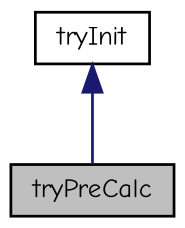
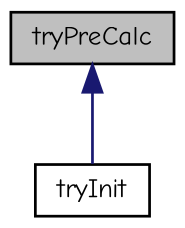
(92, 128) -> (92, 128)
